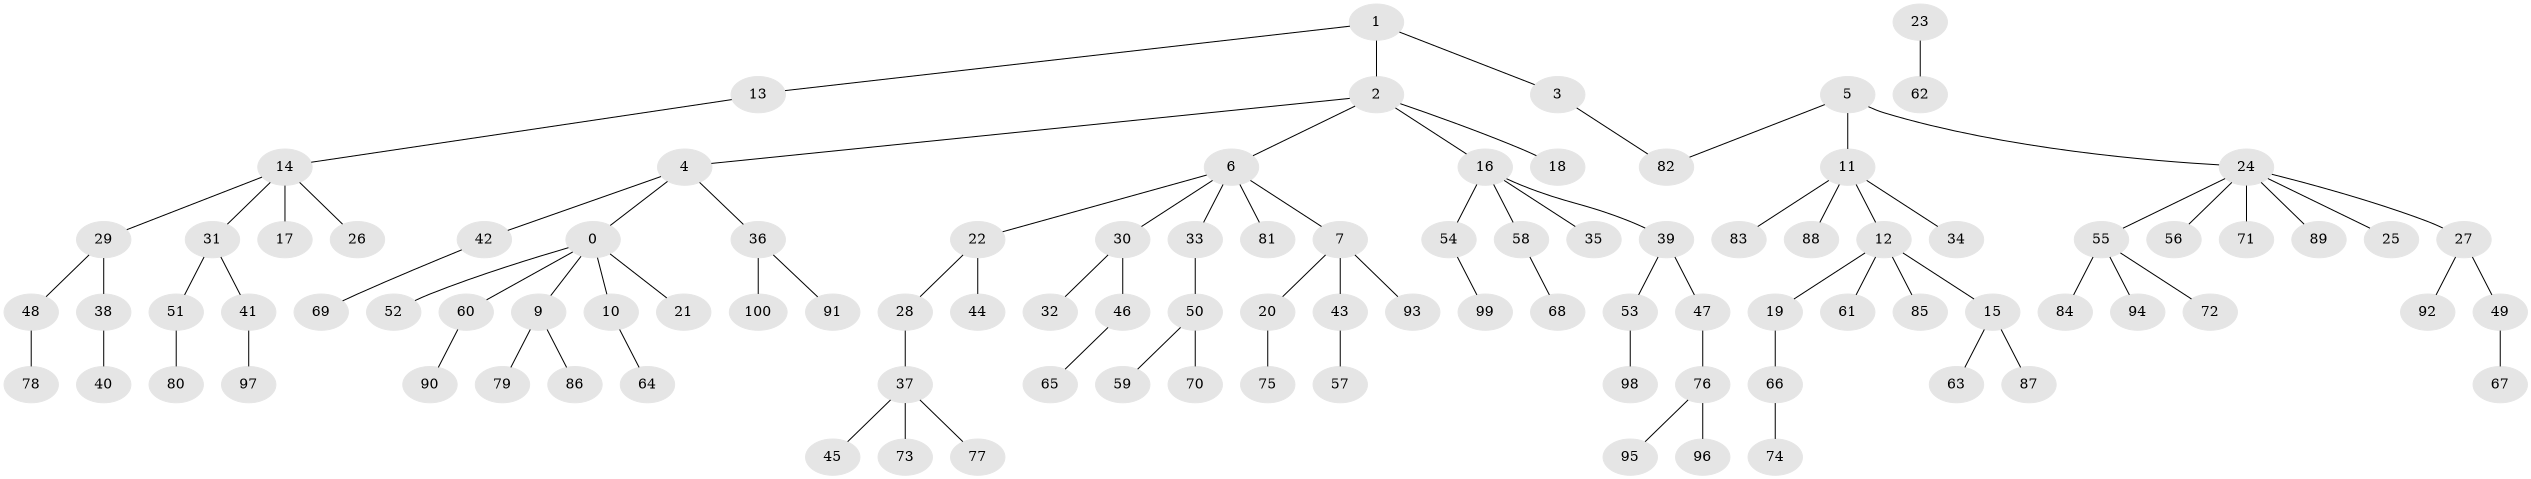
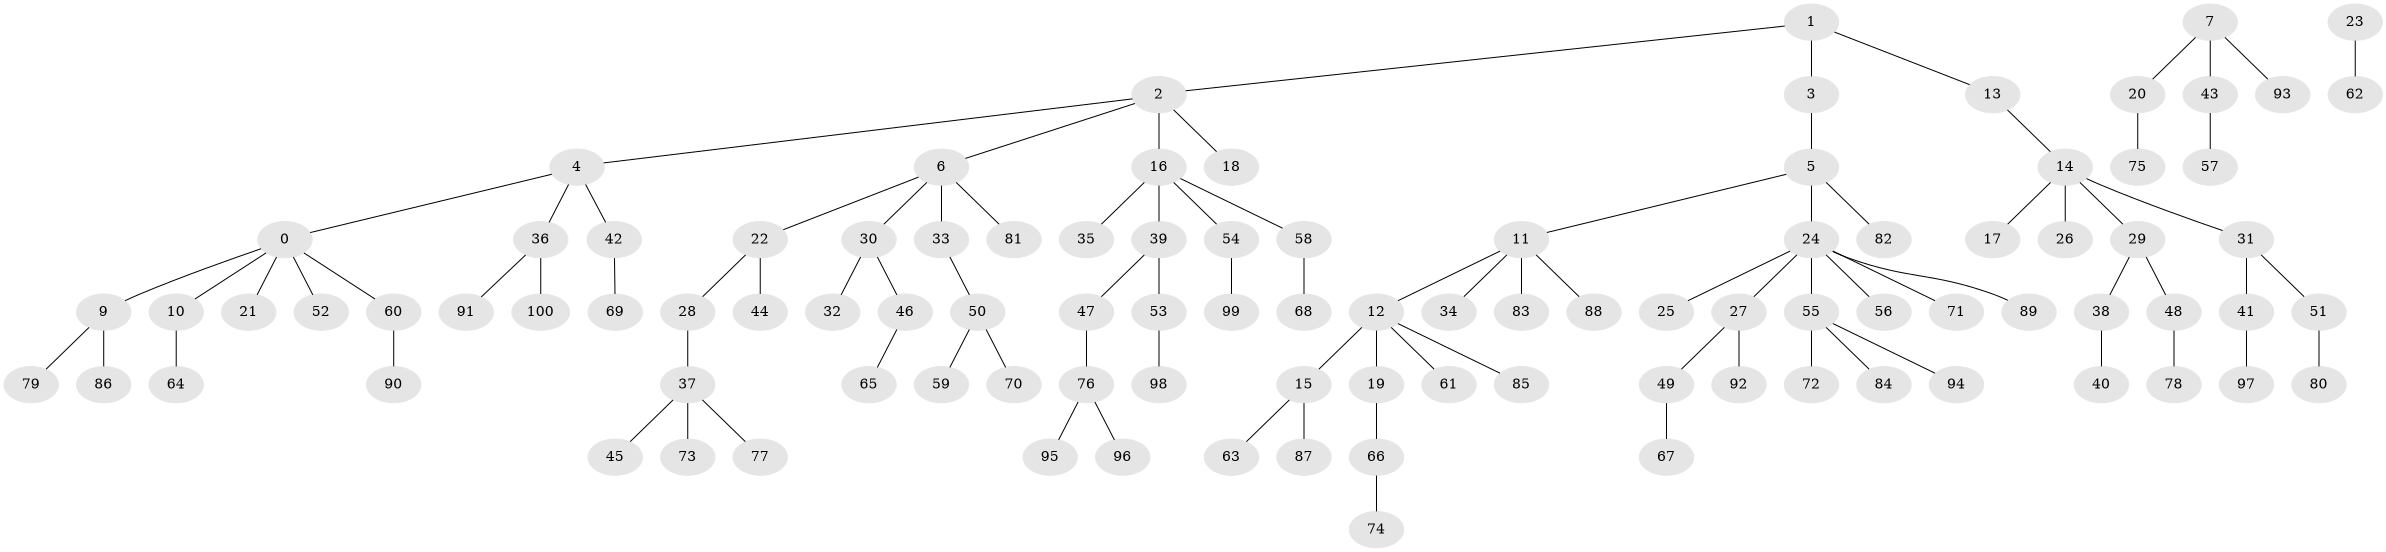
(1612, 131) -> (1811, 131)
(1286, 203) -> none
